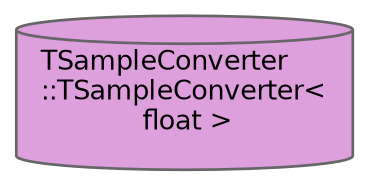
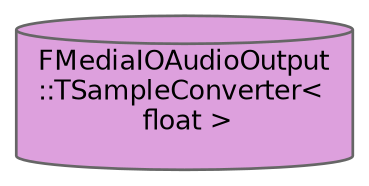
(185, 93) -> (185, 93)
